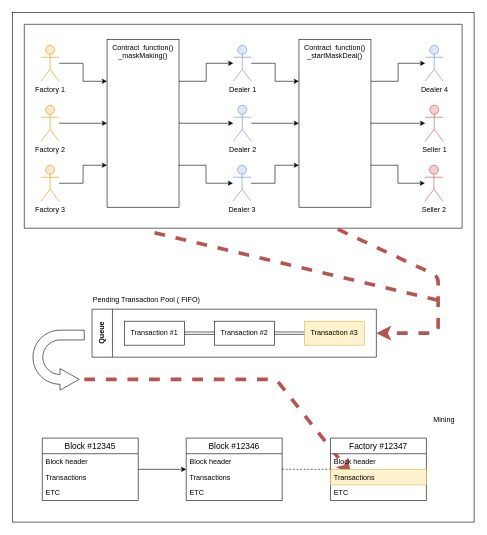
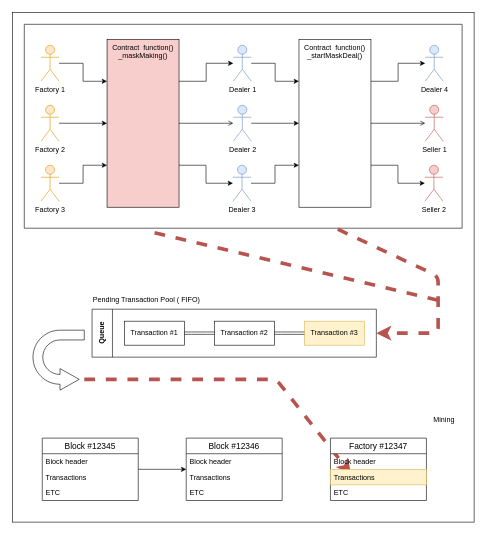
(143, 56) -> (143, 56)
(228, 123) -> (229, 123)
(420, 123) -> (421, 123)
(305, 470) -> none
